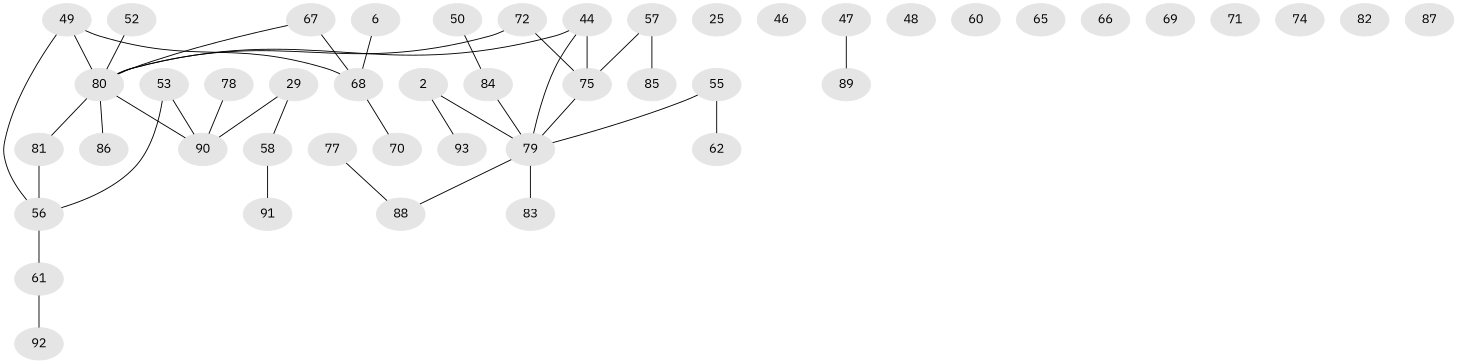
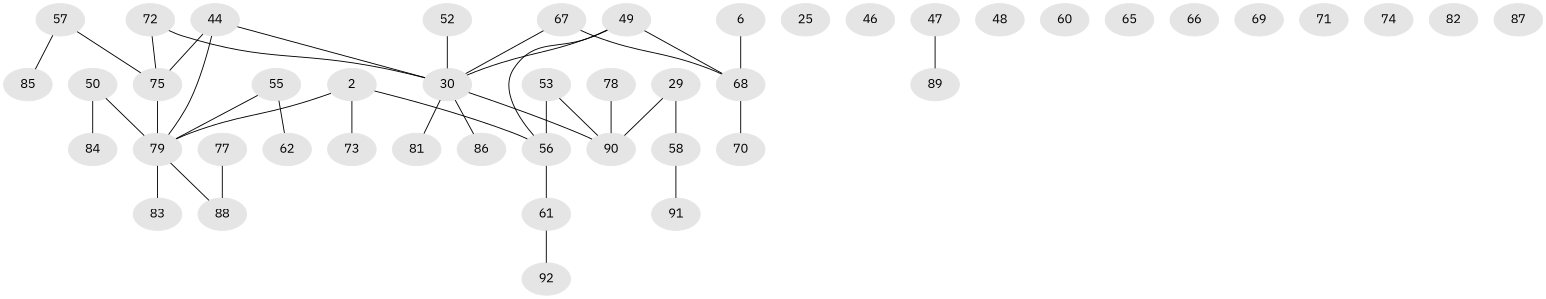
(99, 85) -> (447, 85)
(509, 117) -> (125, 117)
(462, 149) -> (352, 149)
(39, 182) -> (452, 112)
